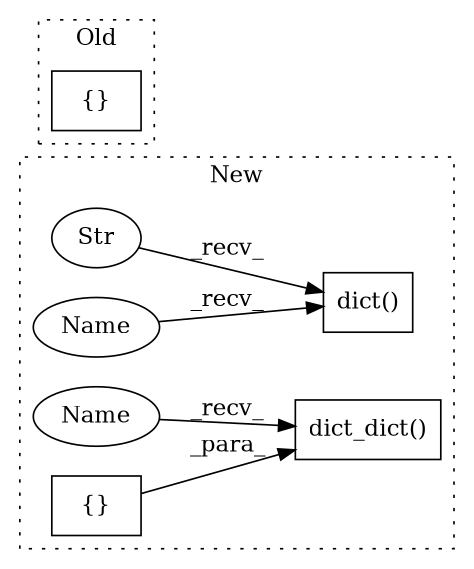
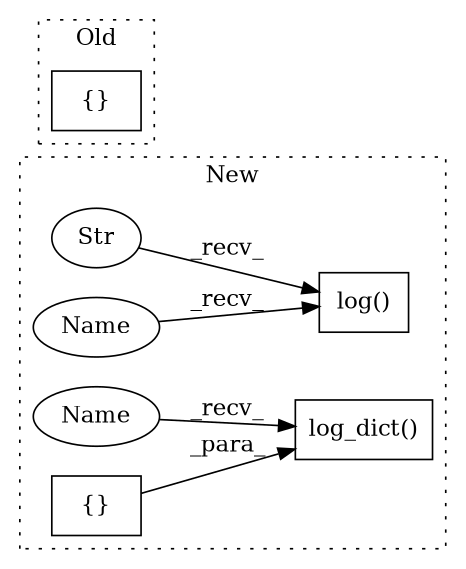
(368, 302) -> (364, 302)
(368, 430) -> (364, 430)
